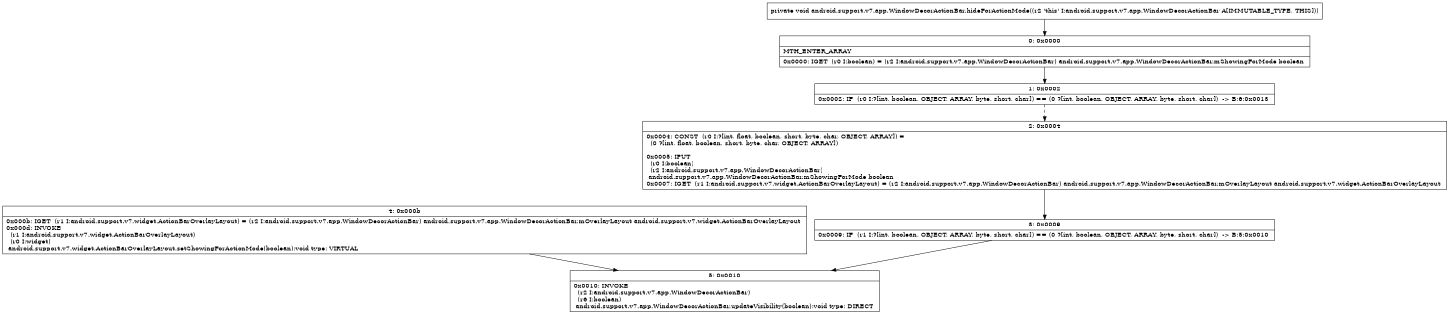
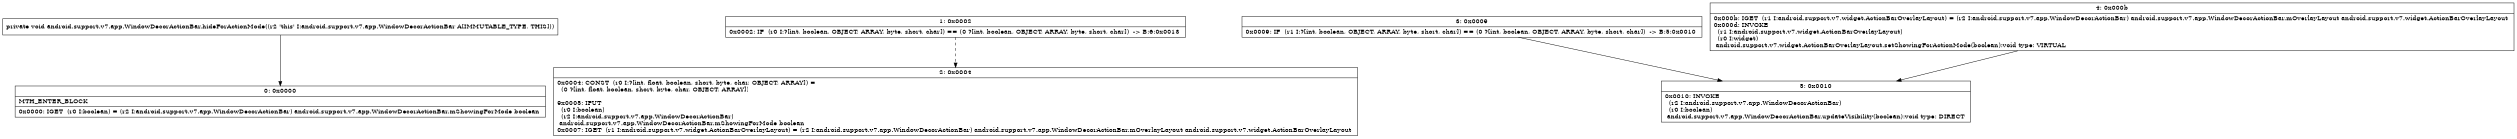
(817, 51) -> (53, 101)
(1045, 73) -> none
(671, 157) -> (581, 103)
(1045, 202) -> none
(598, 299) -> (1689, 110)
